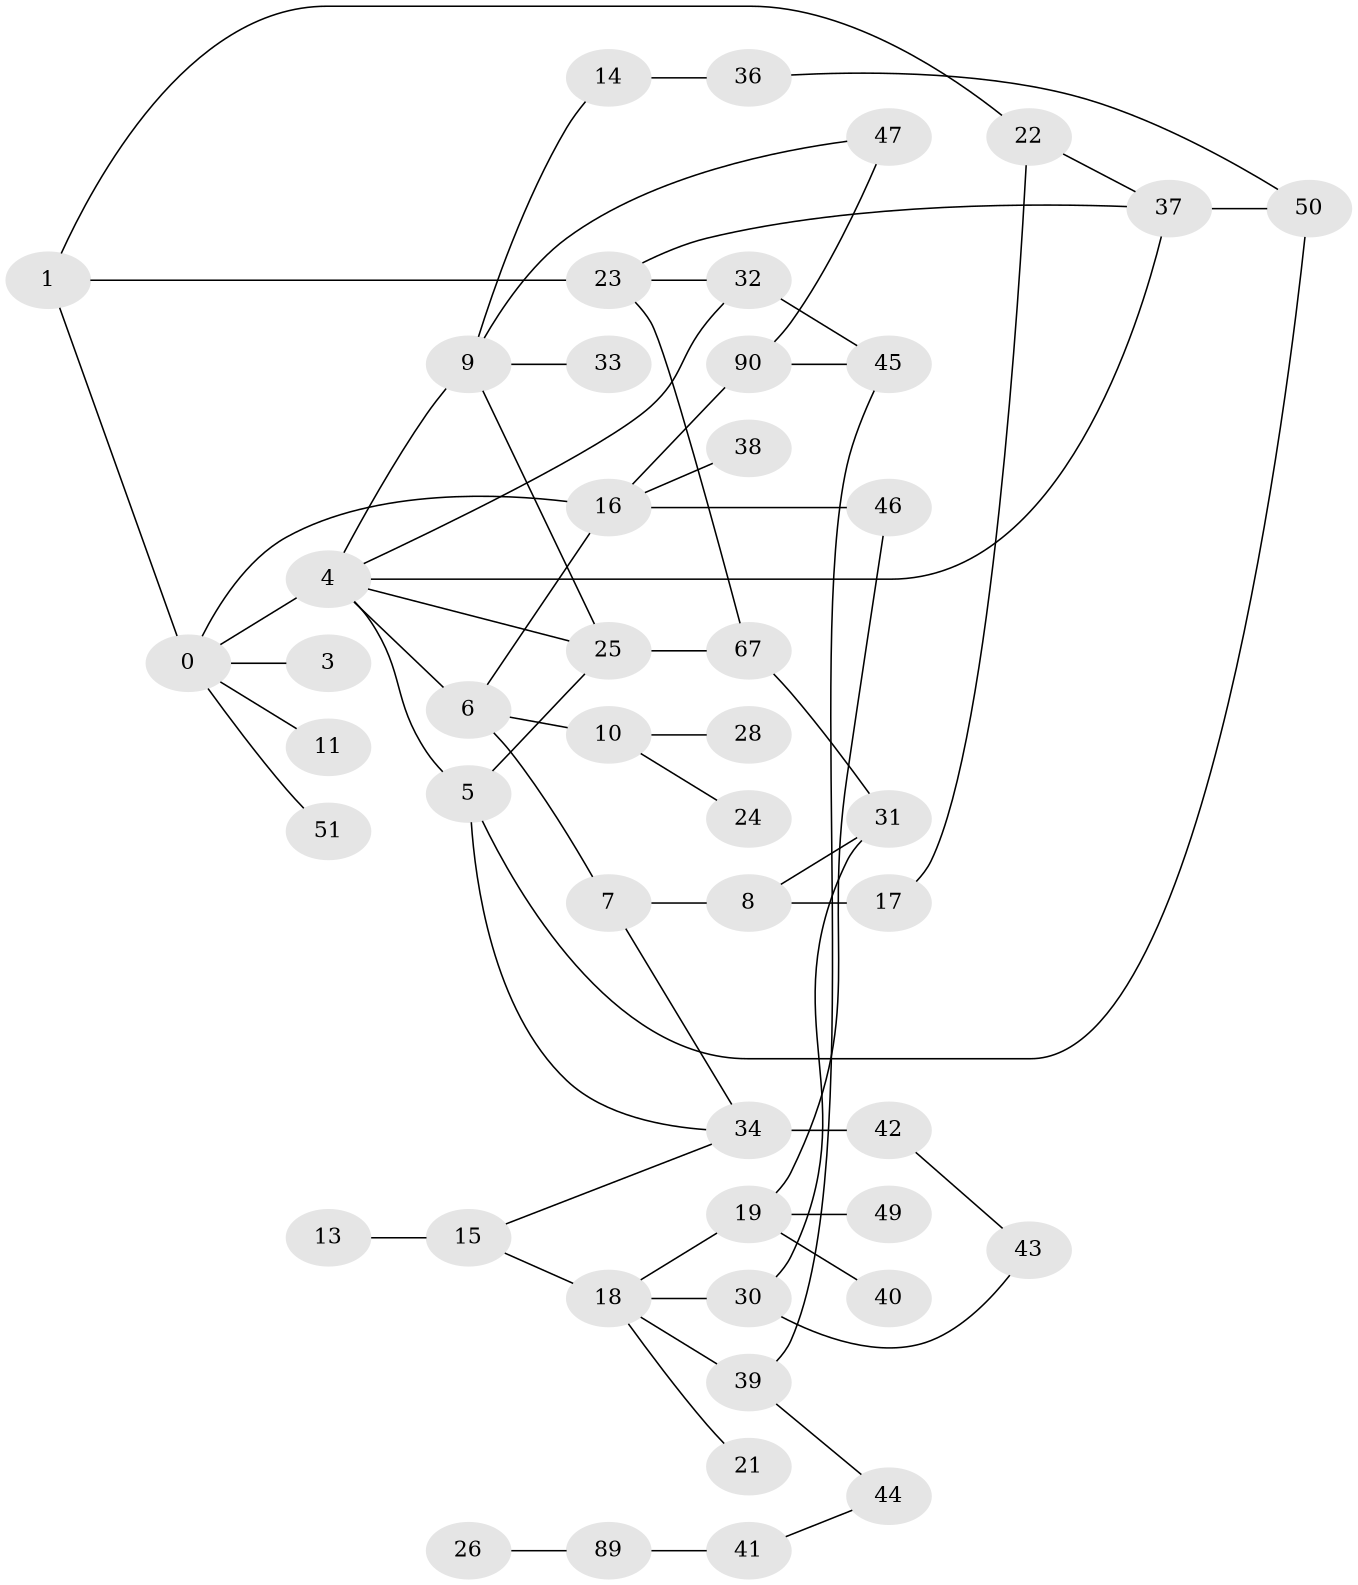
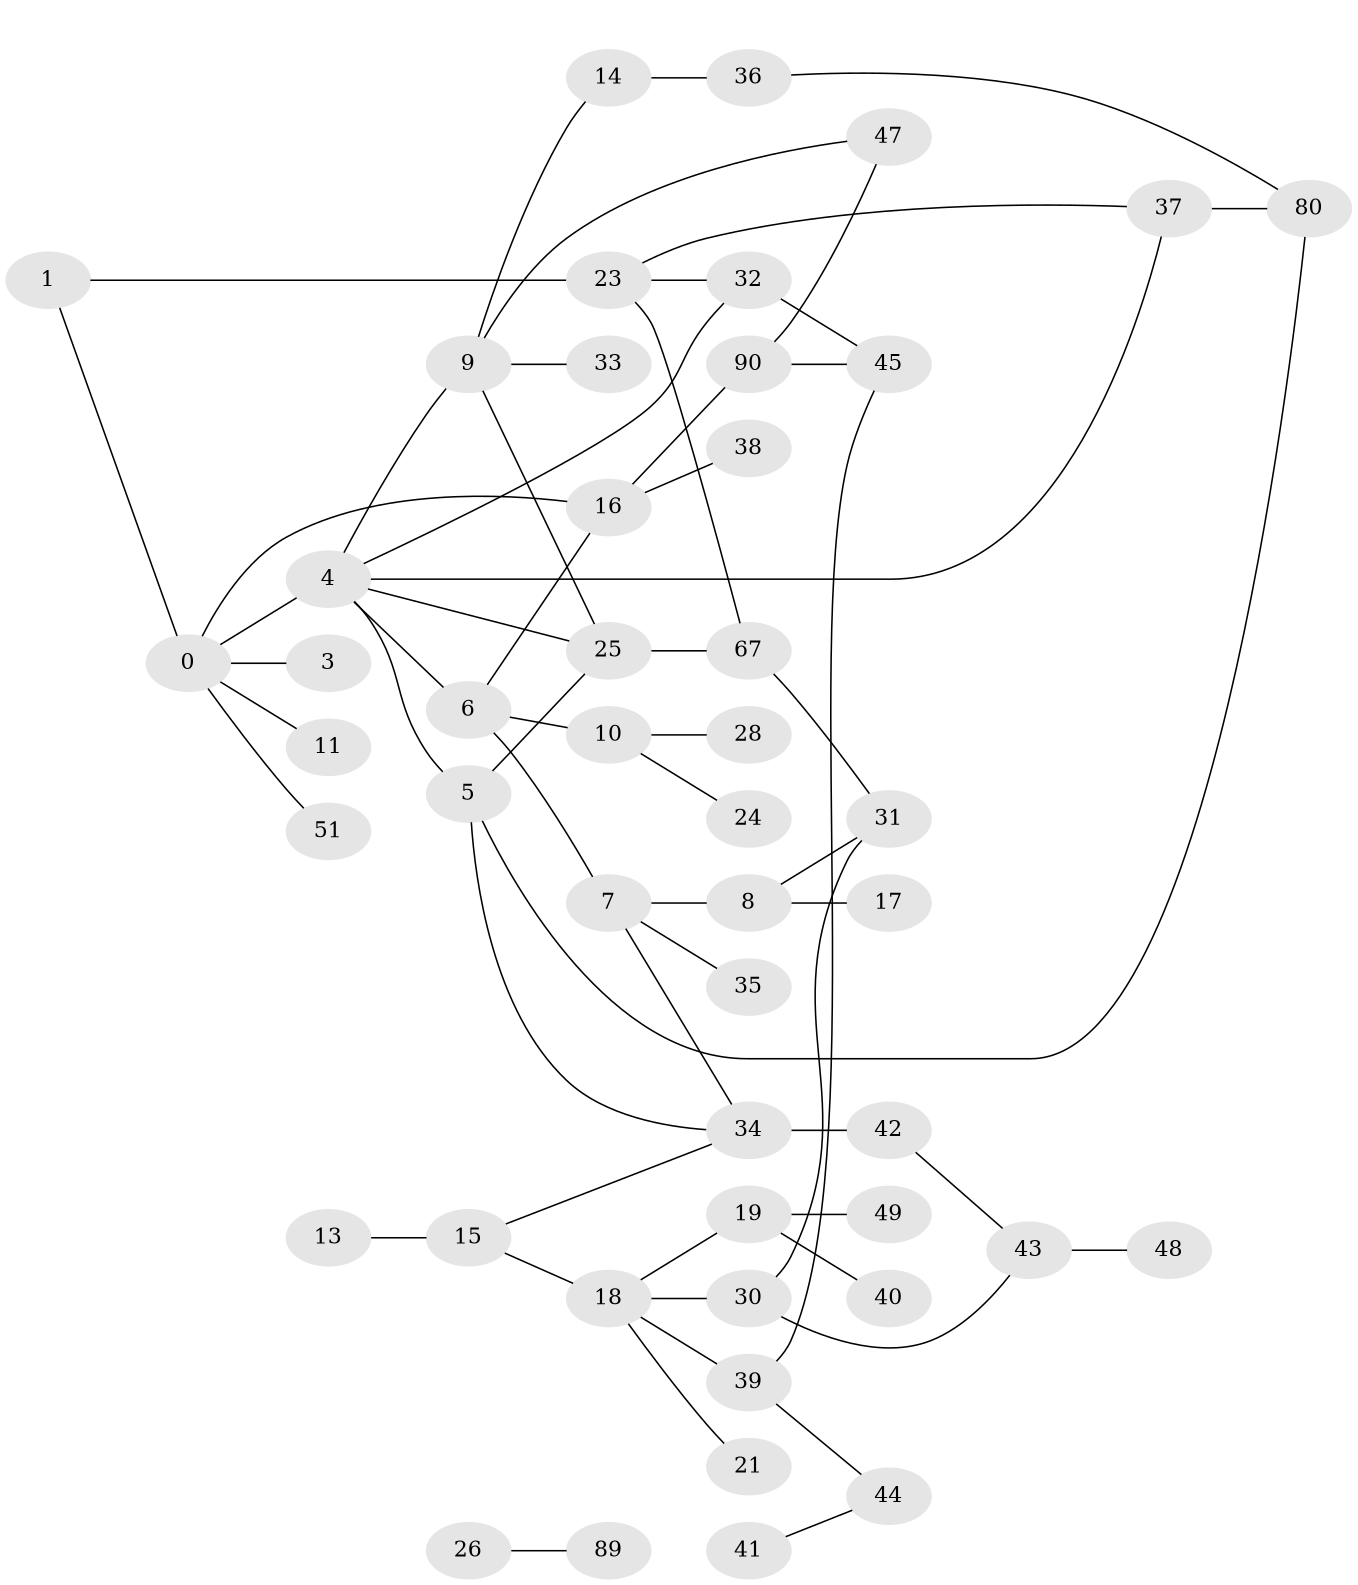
(1029, 137) -> none
(1309, 209) -> (1309, 209)
(889, 508) -> none
none -> (749, 987)
none -> (1169, 1250)
(679, 1551) -> none
